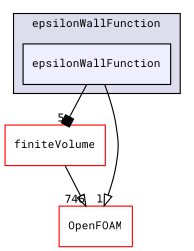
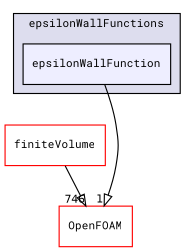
(97, 24) -> (97, 24)
(78, 101) -> none
